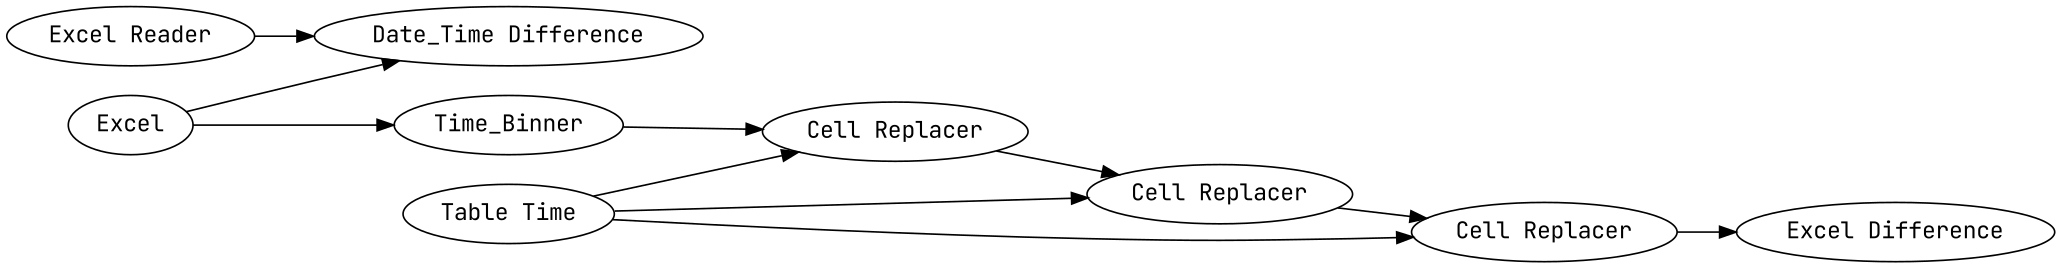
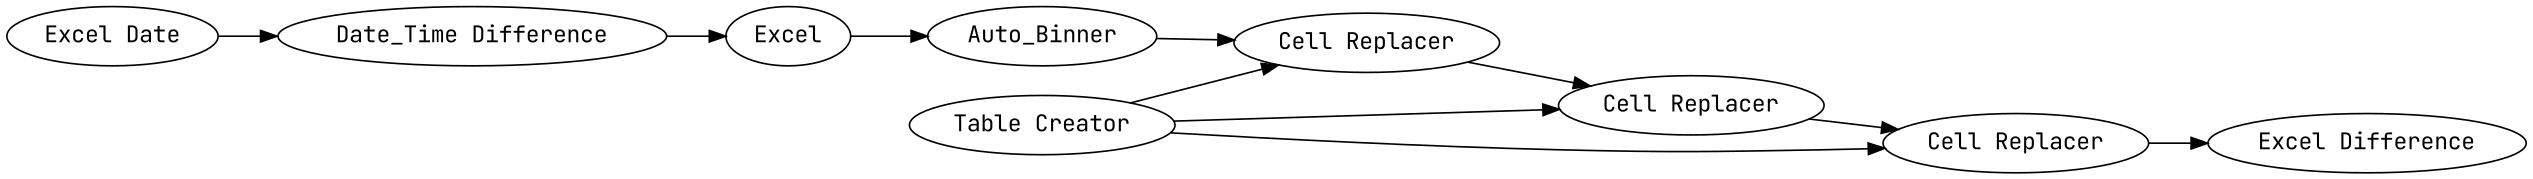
(131, 36) -> (112, 36)
(284, 88) -> (688, 36)
(509, 125) -> (1042, 36)
(509, 214) -> (1042, 125)
